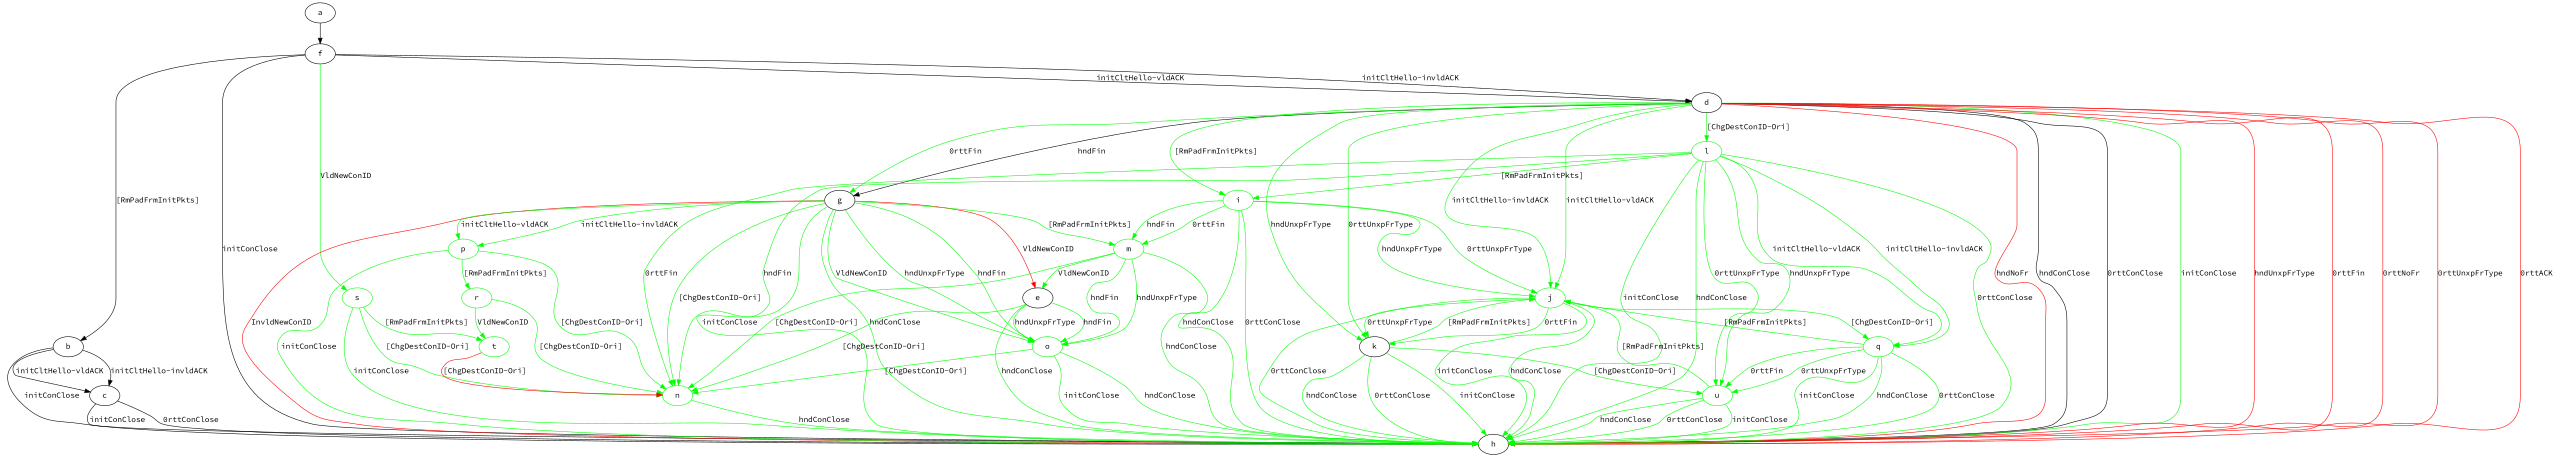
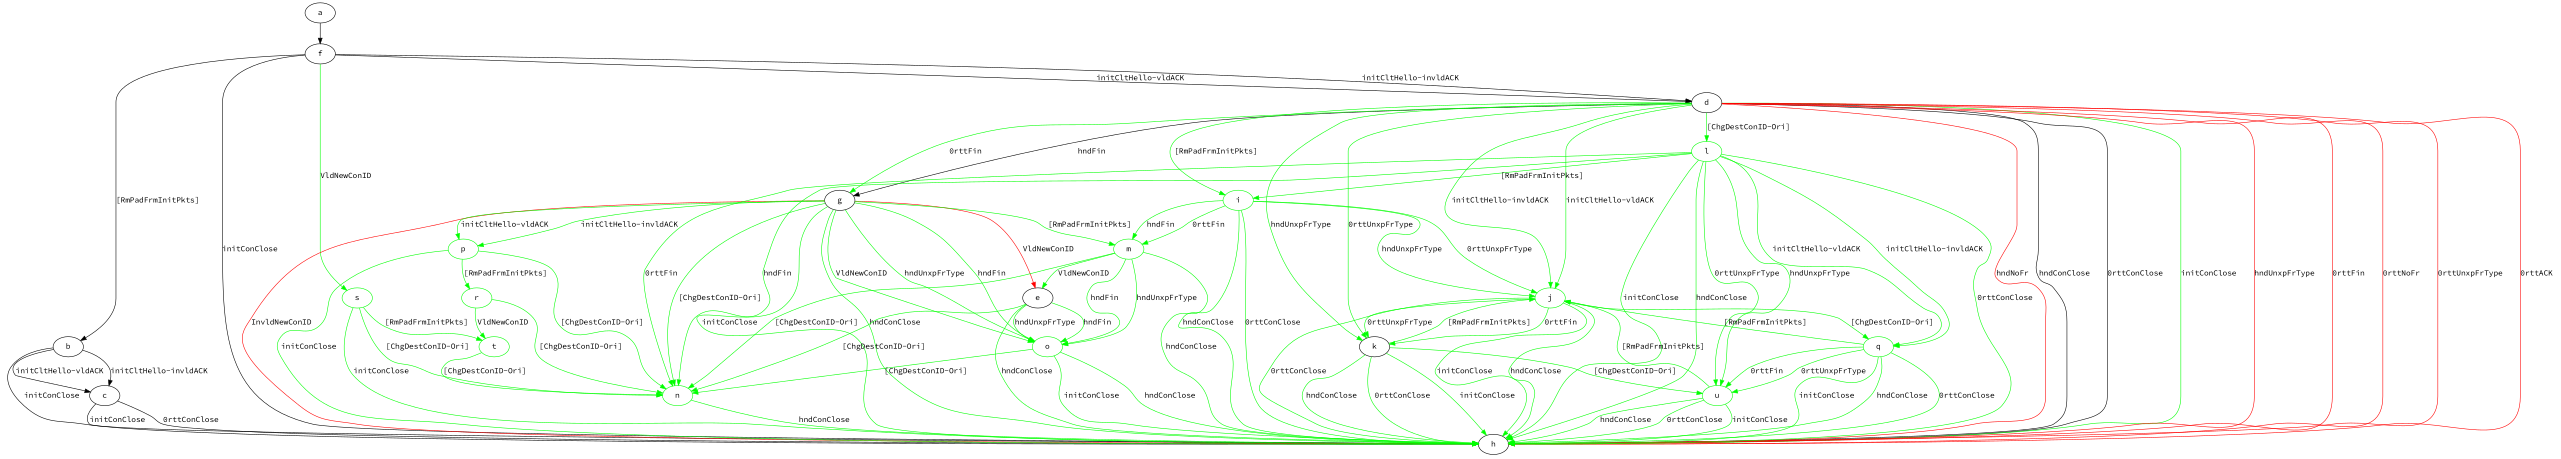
(523, 390) -> (523, 390)
